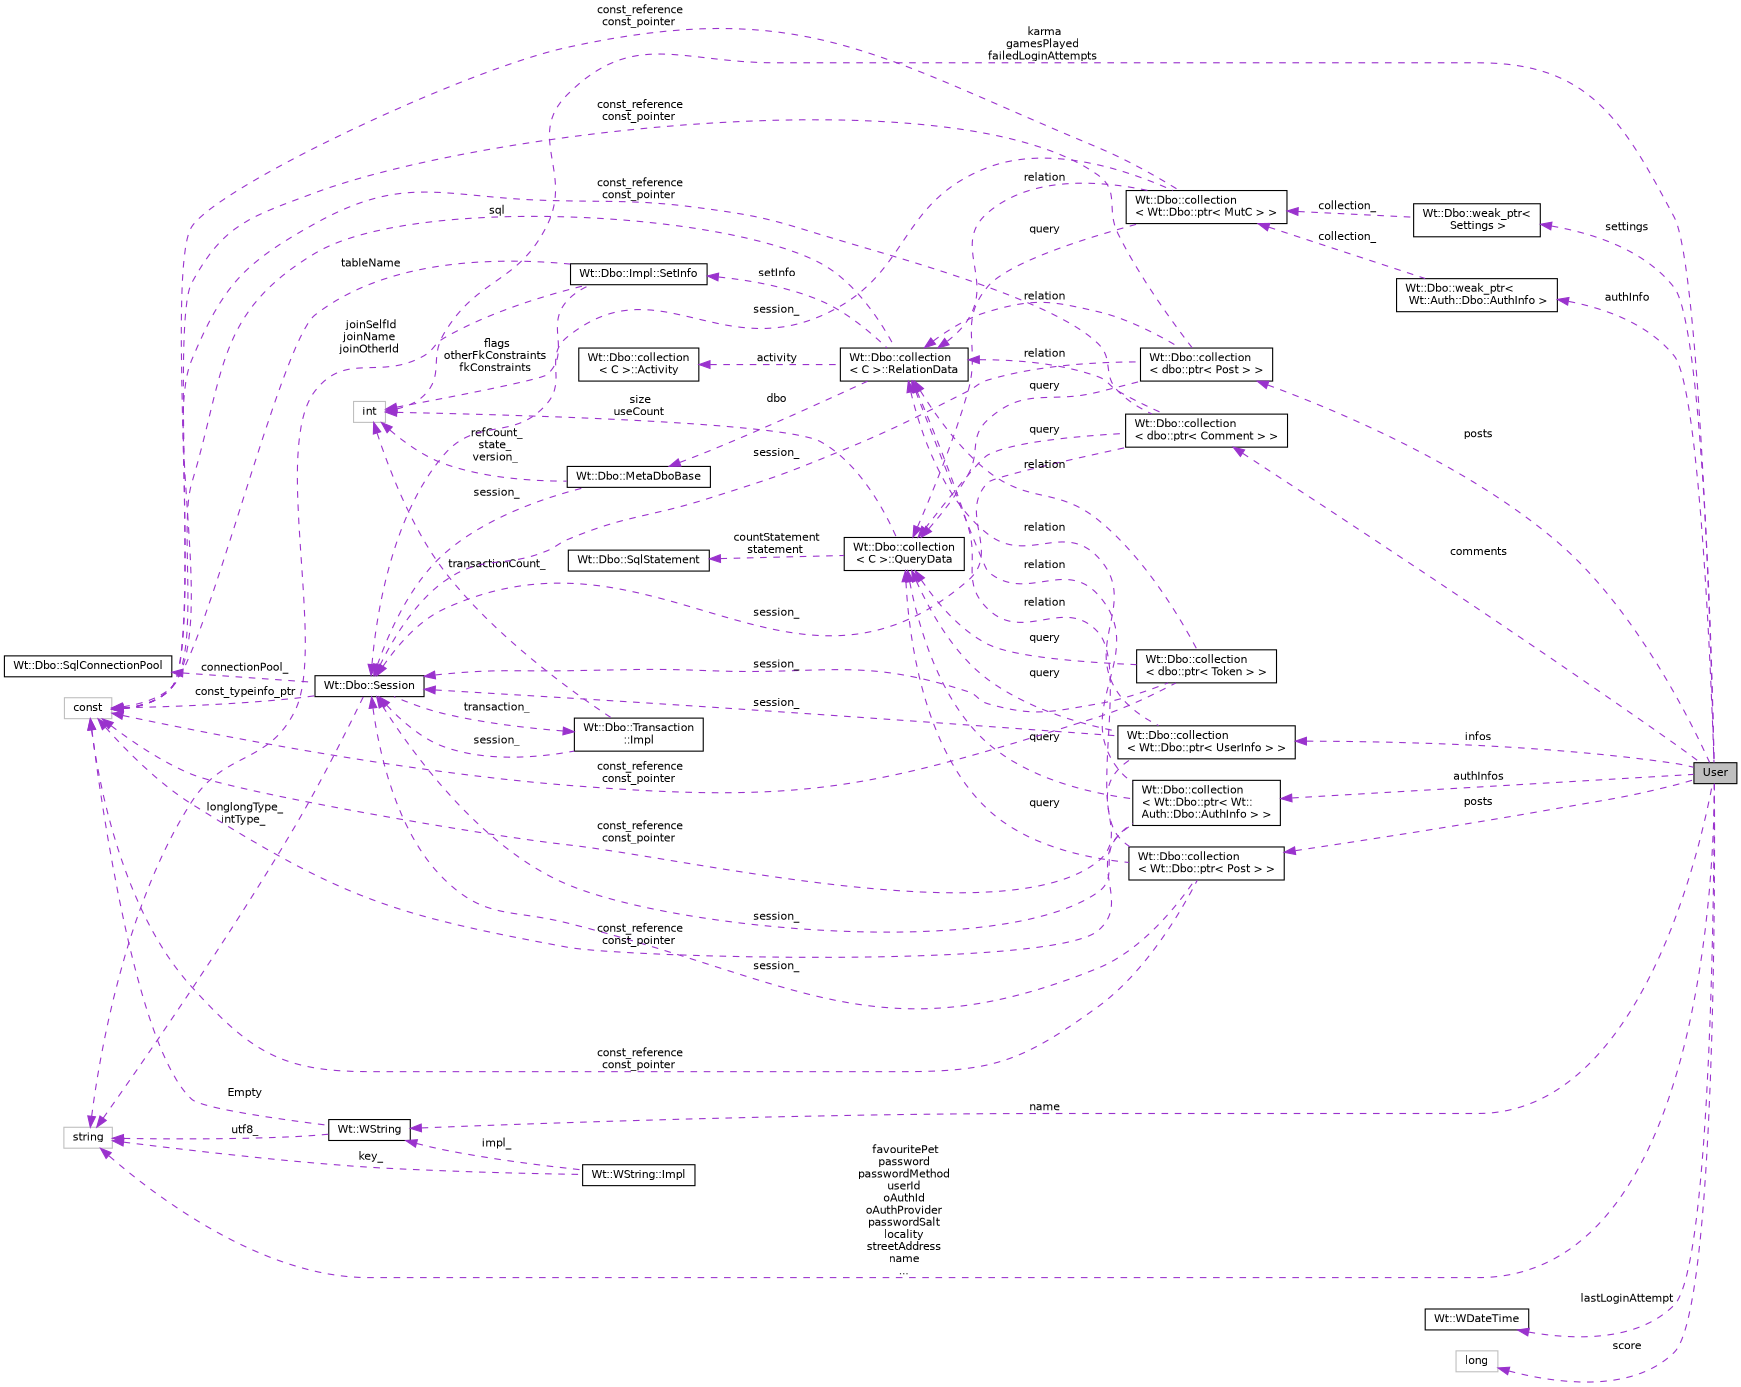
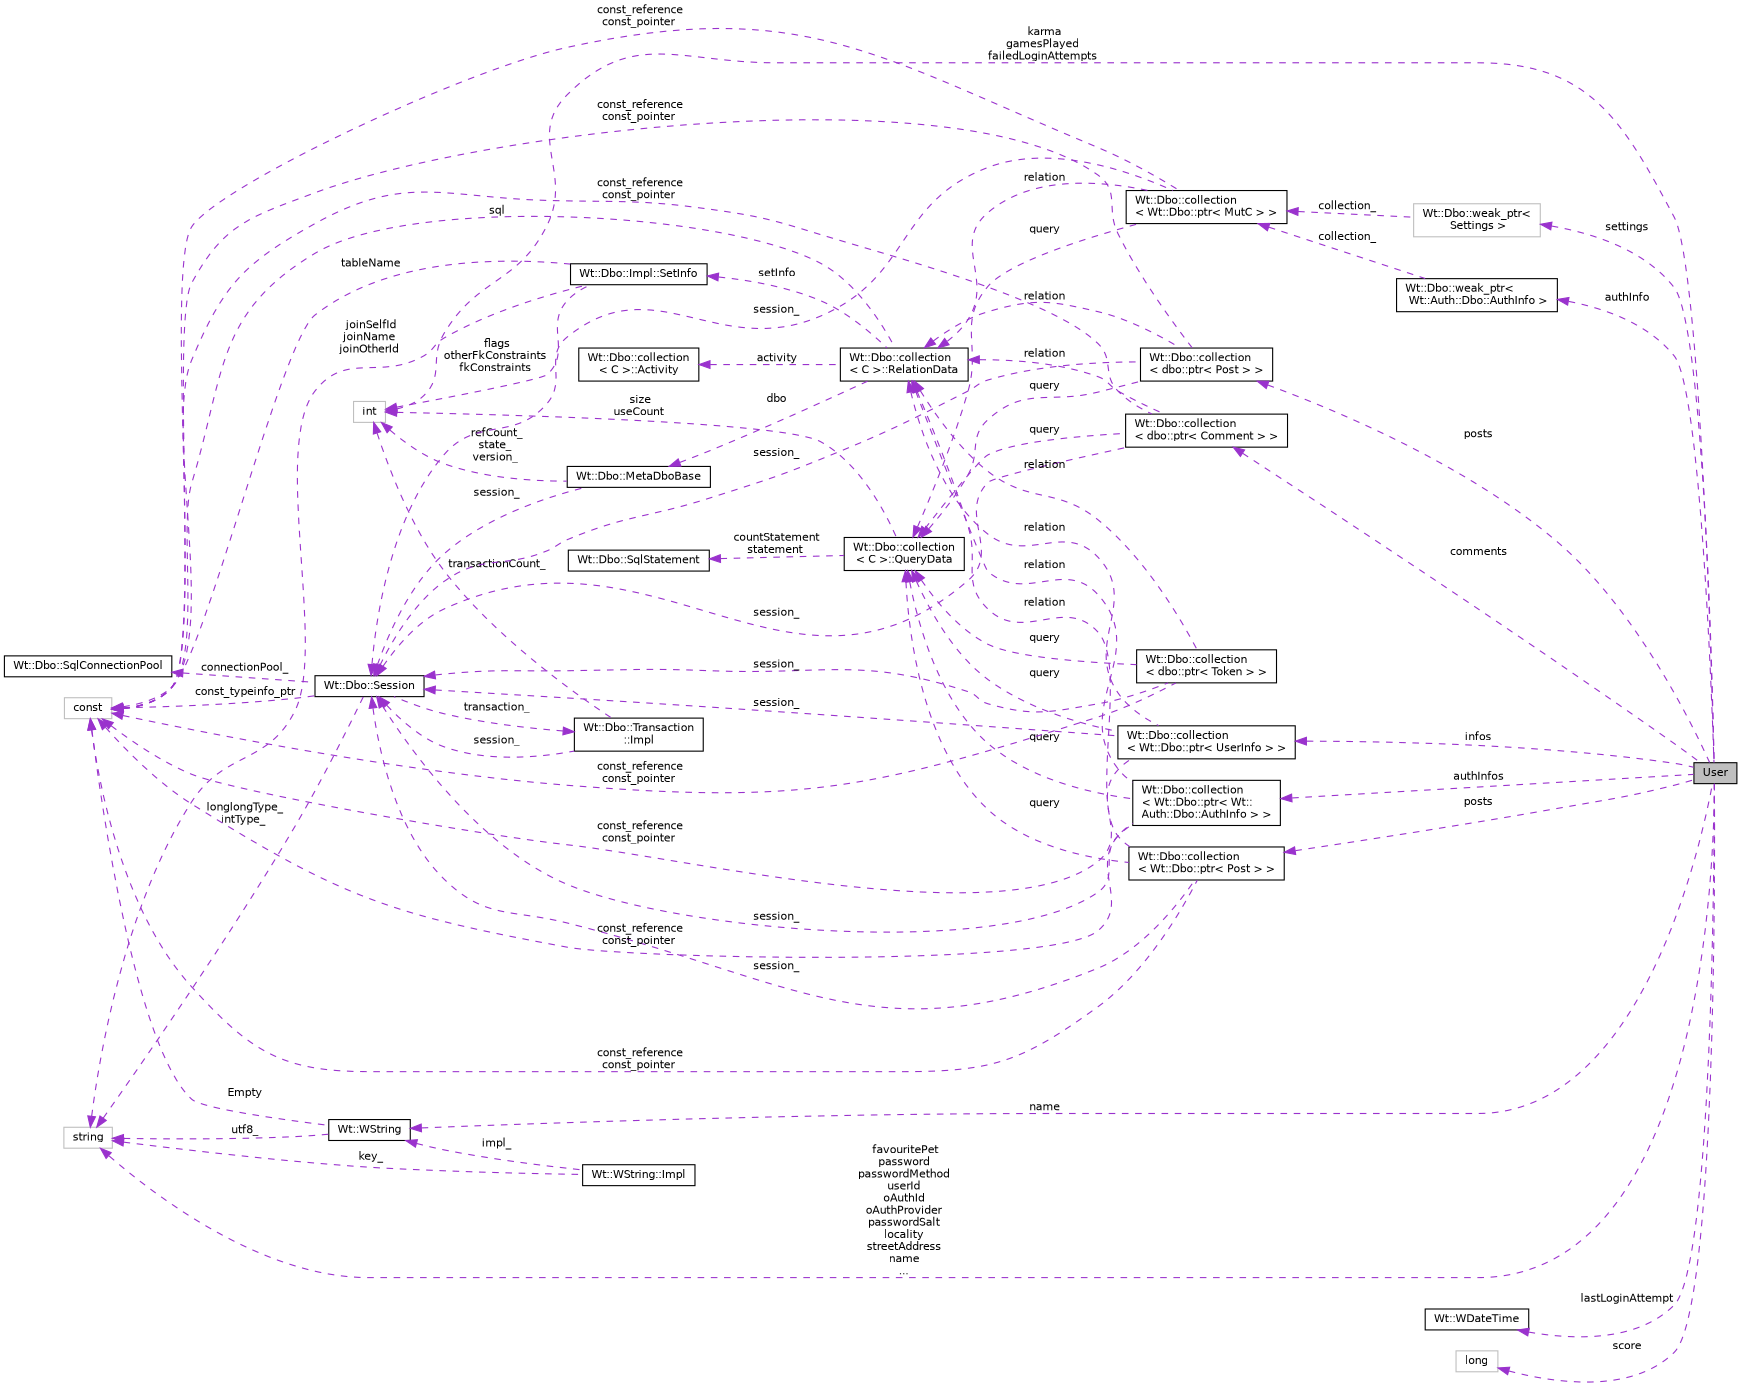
(1477, 220) -> (1477, 220)
